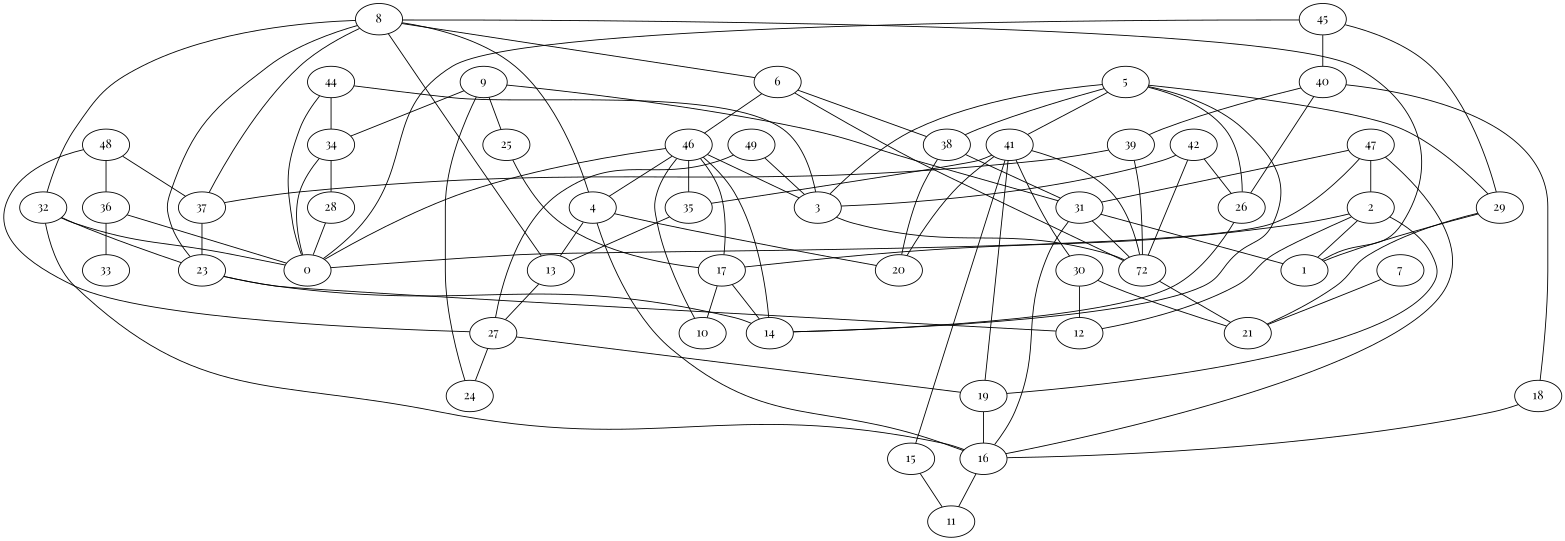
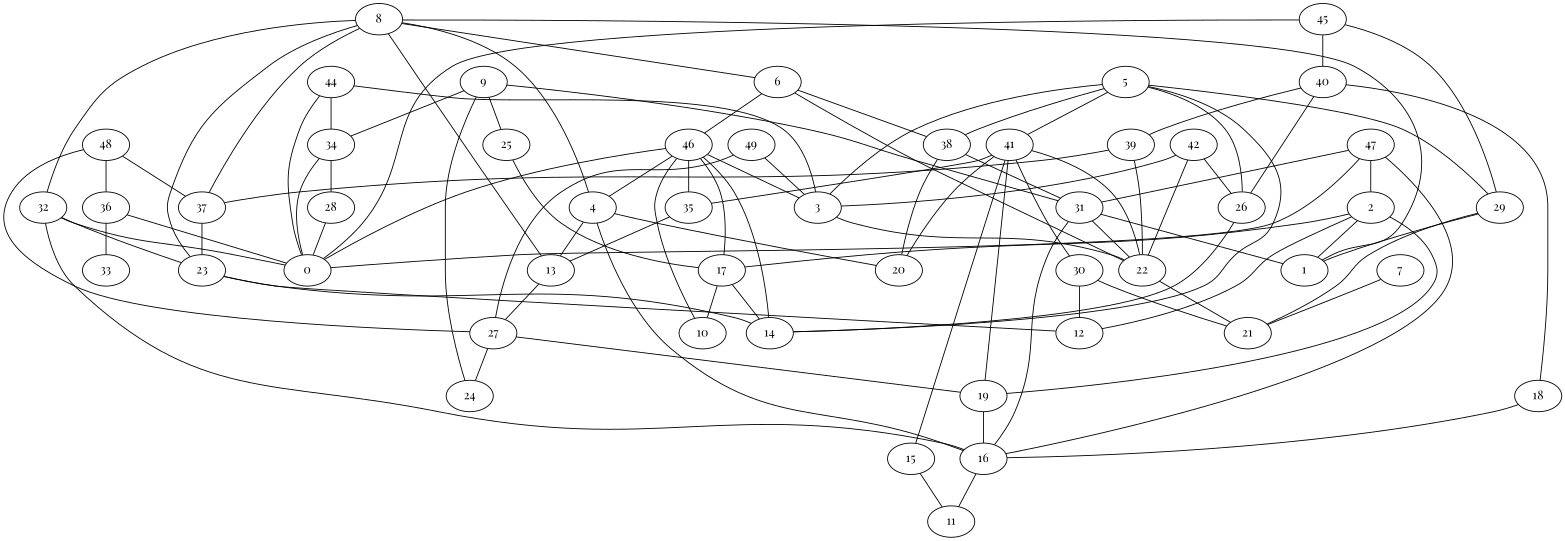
(1142, 270) -> (1142, 270)
